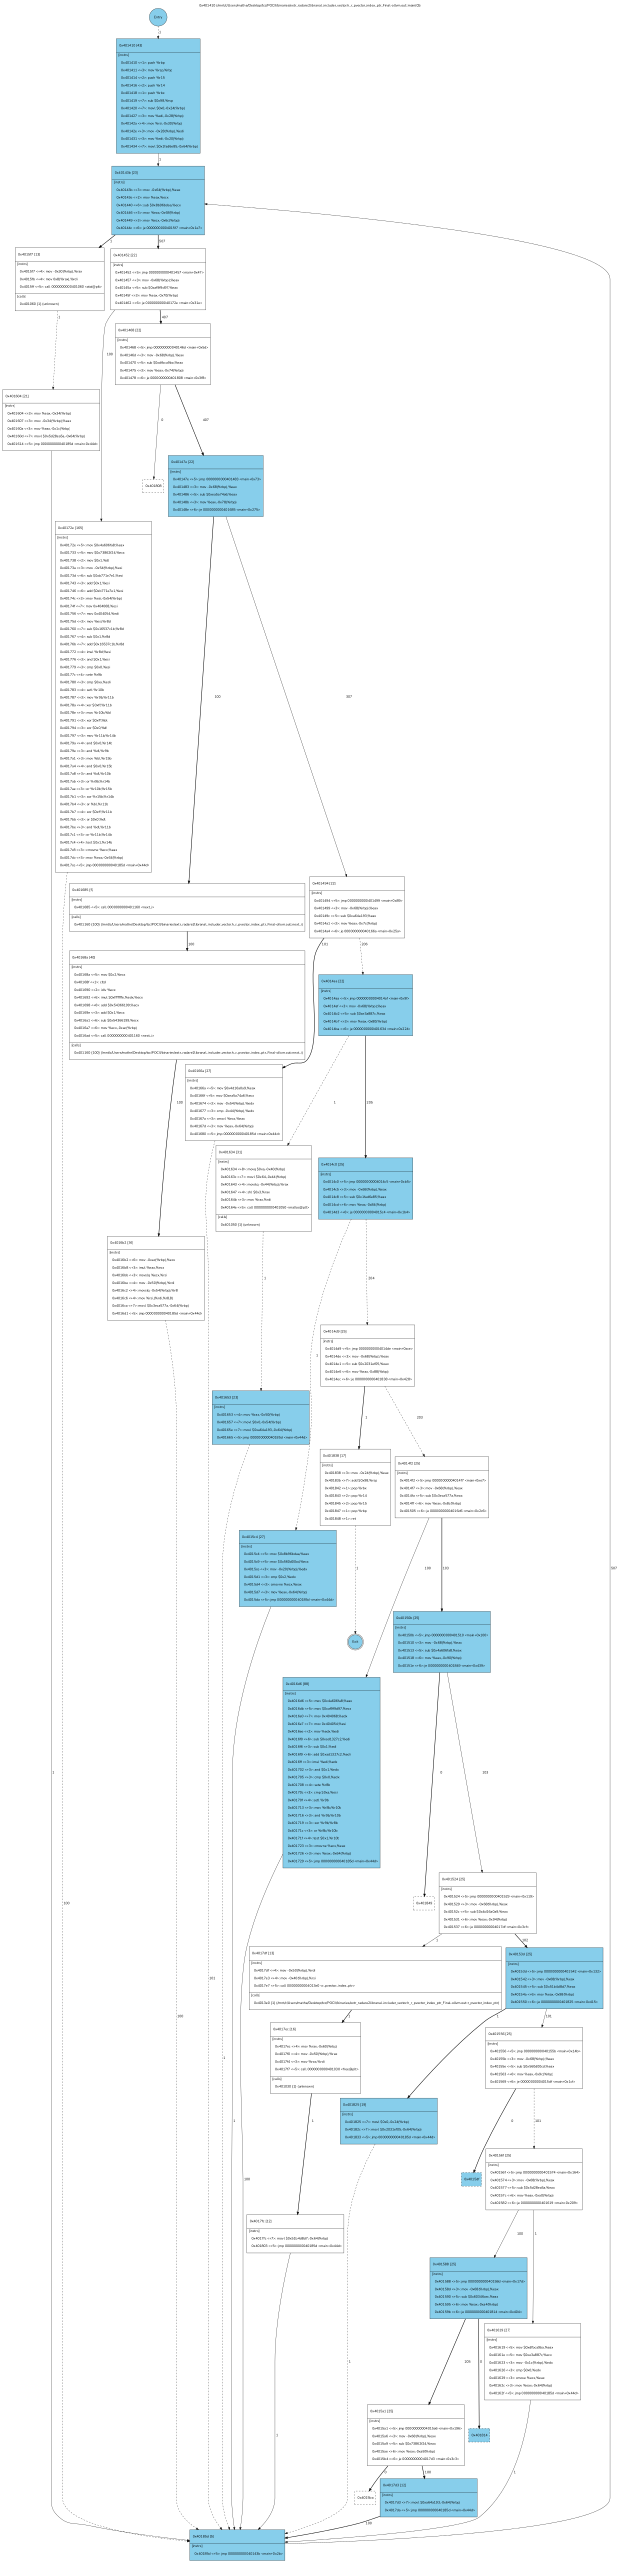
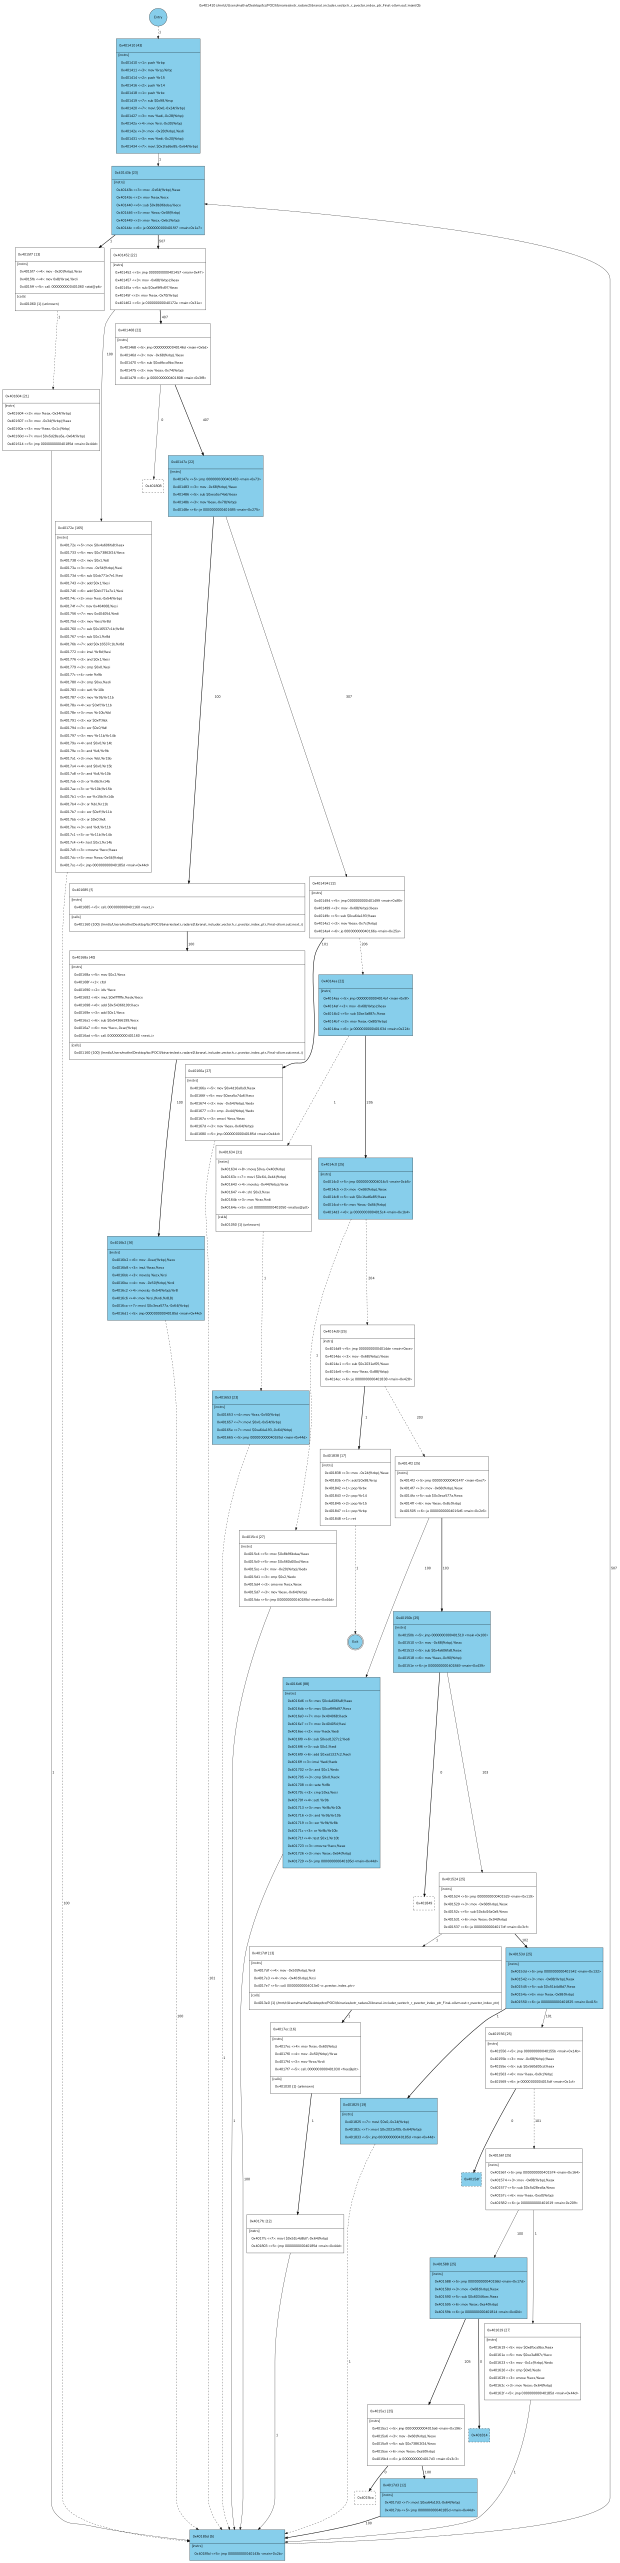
(156, 1278) -> (156, 1278)
(288, 1568) -> (288, 1568)
